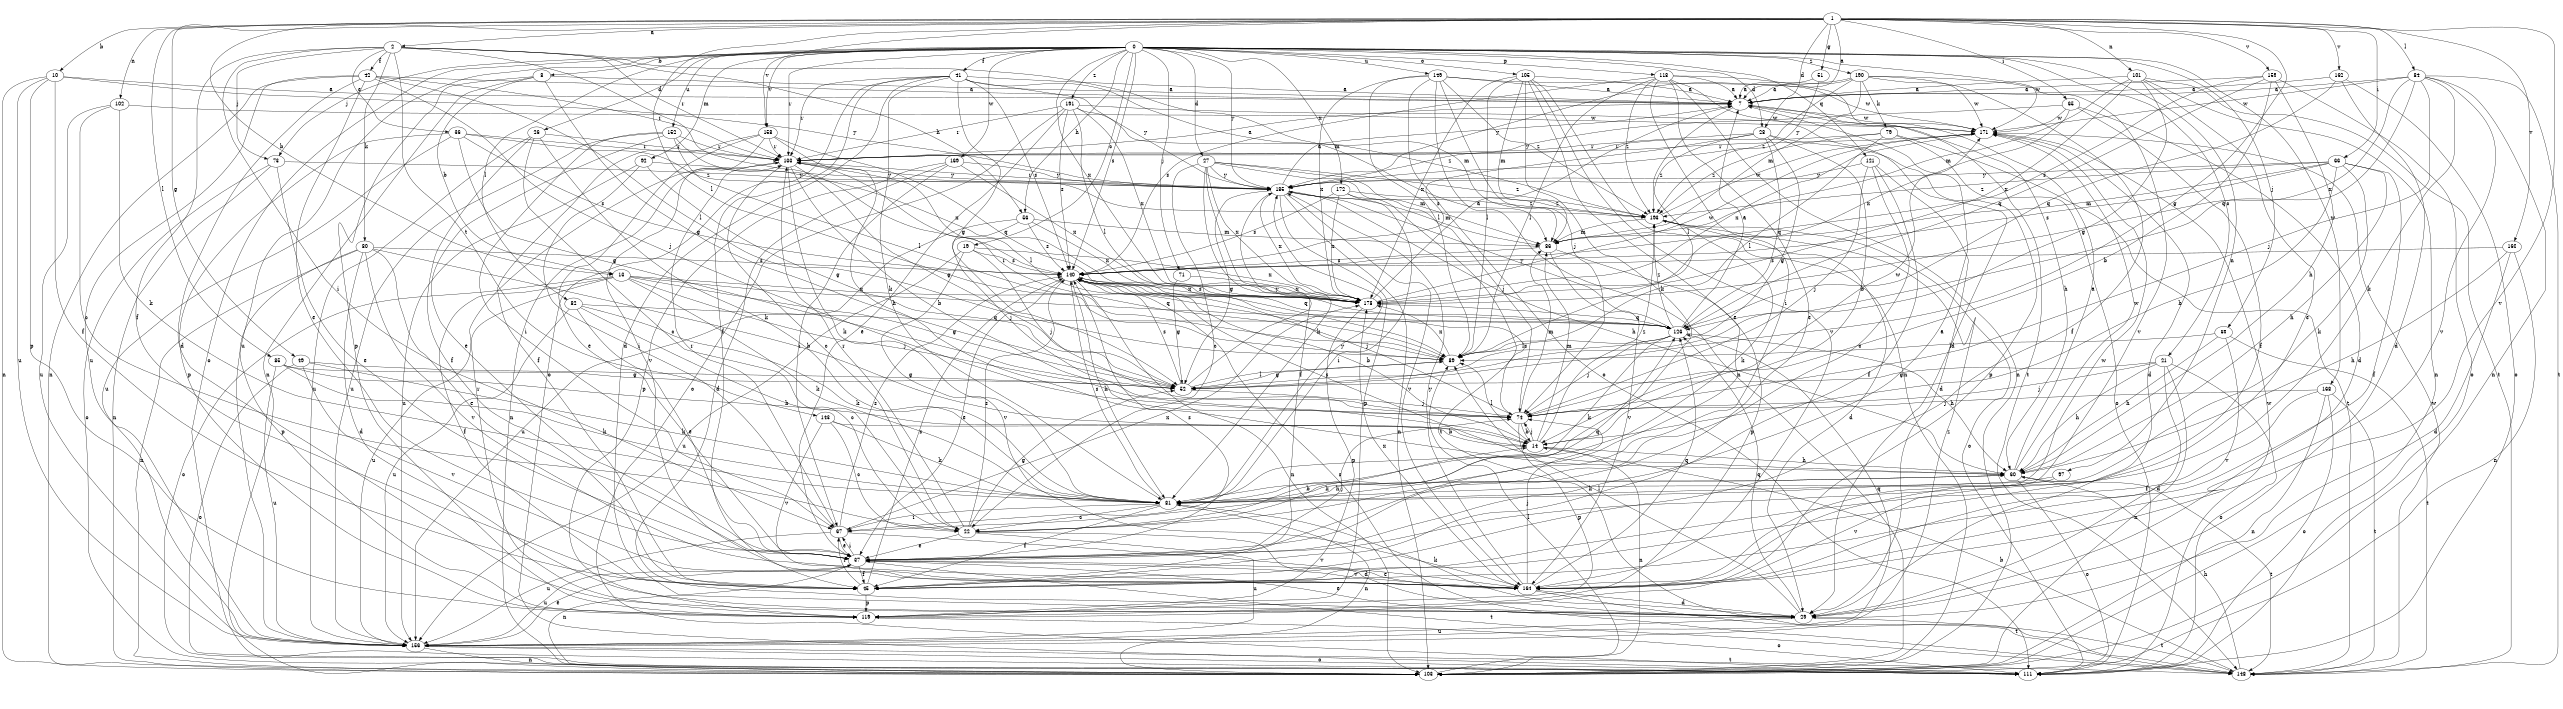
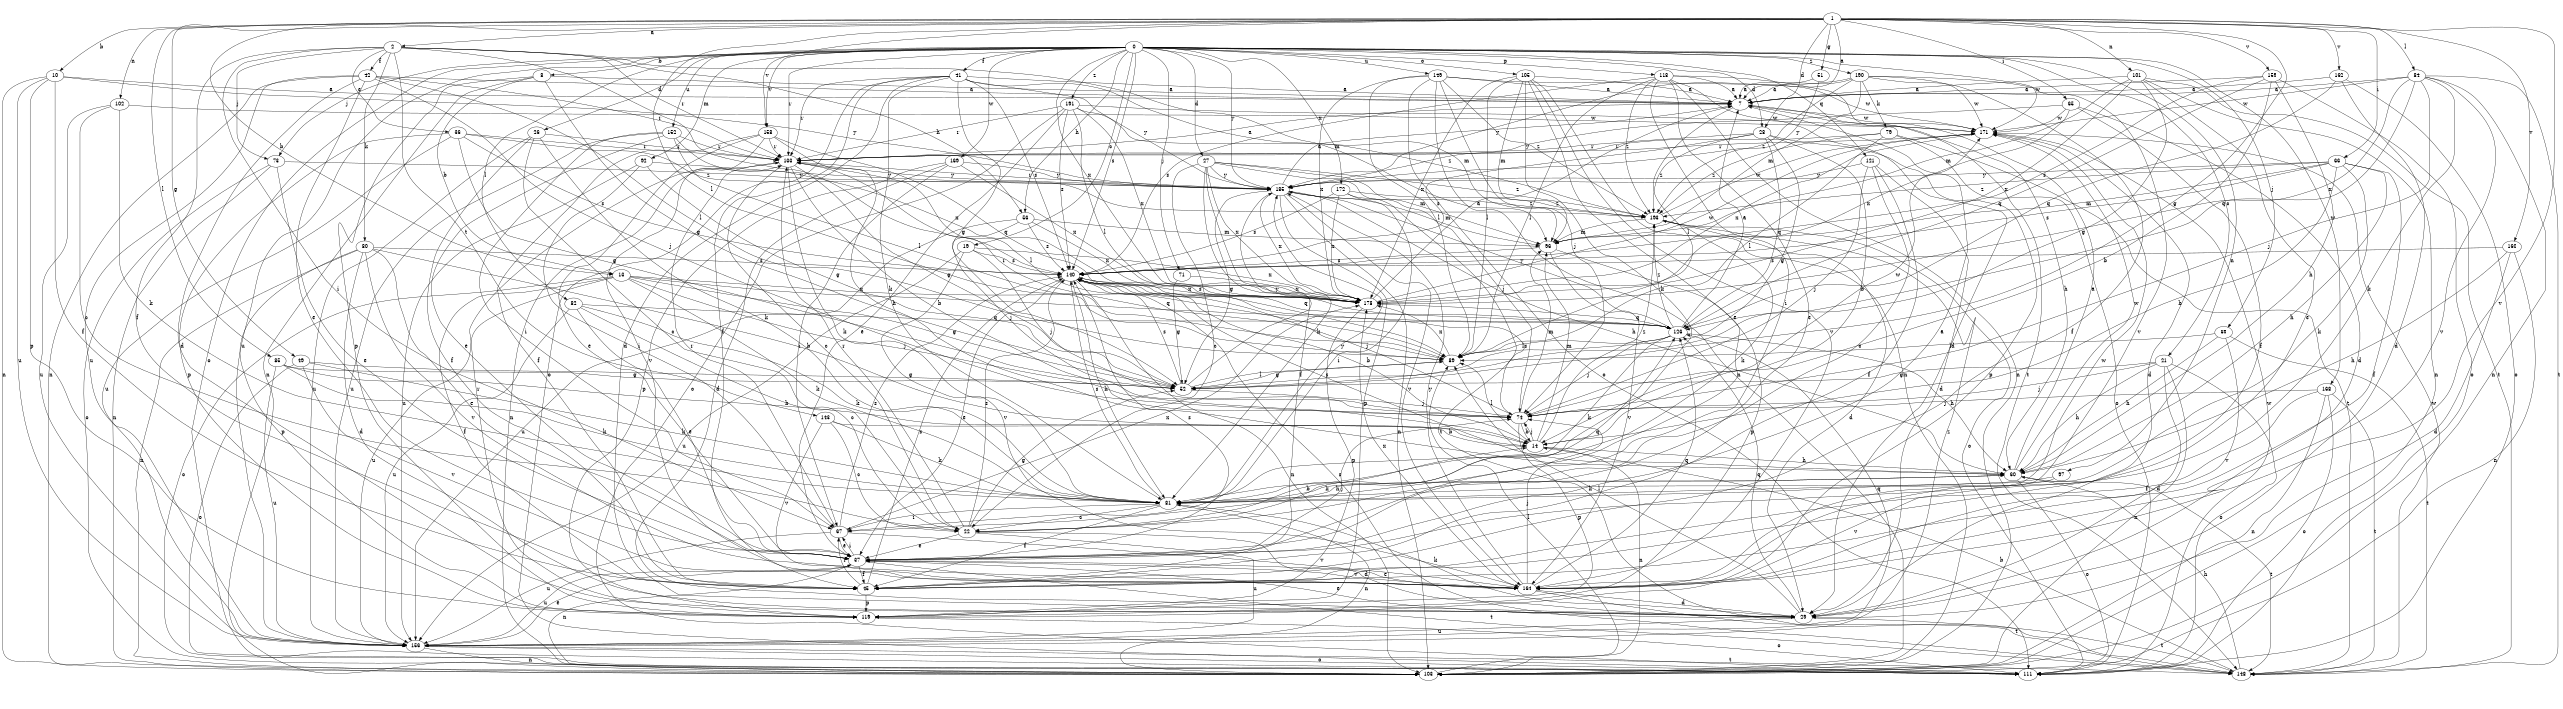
(1548, 247) -> (1548, 247)
